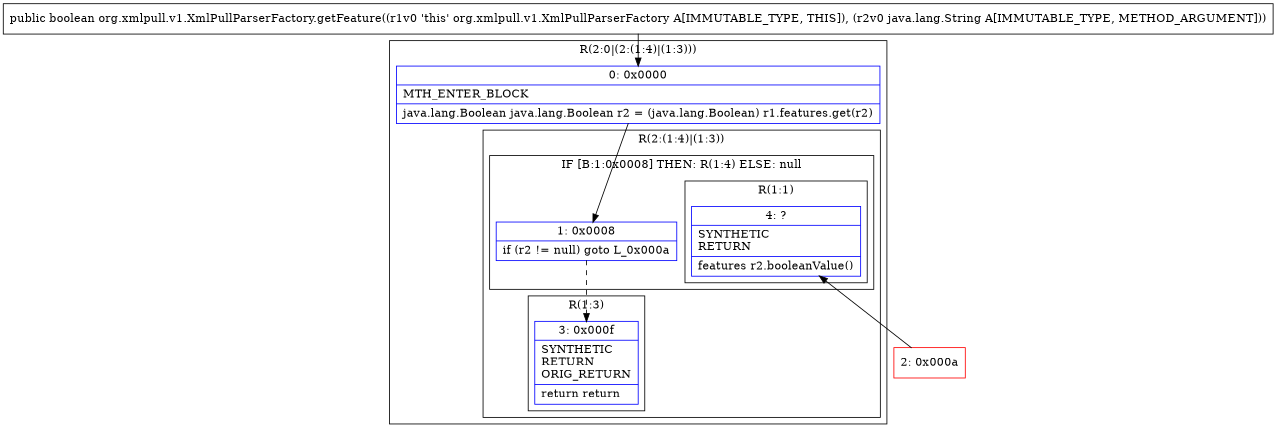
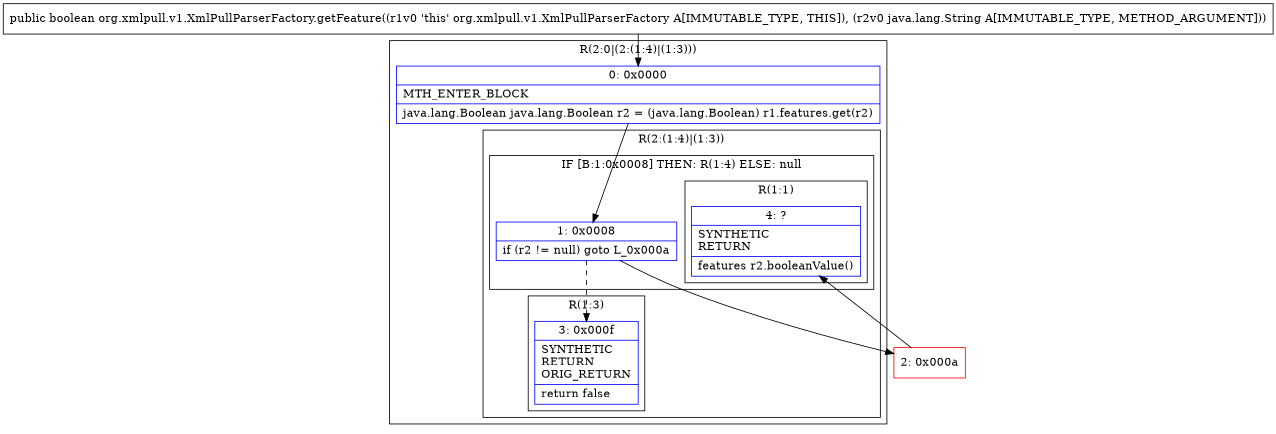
none -> (750, 313)
(581, 394) -> (576, 394)
